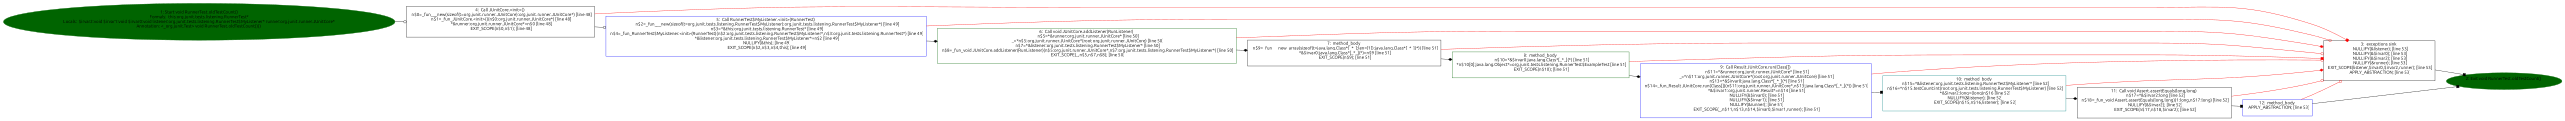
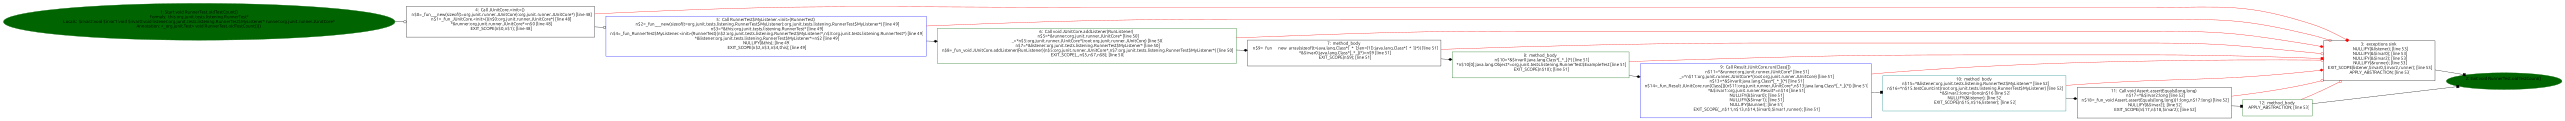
(2278, 108) -> (2278, 108)
